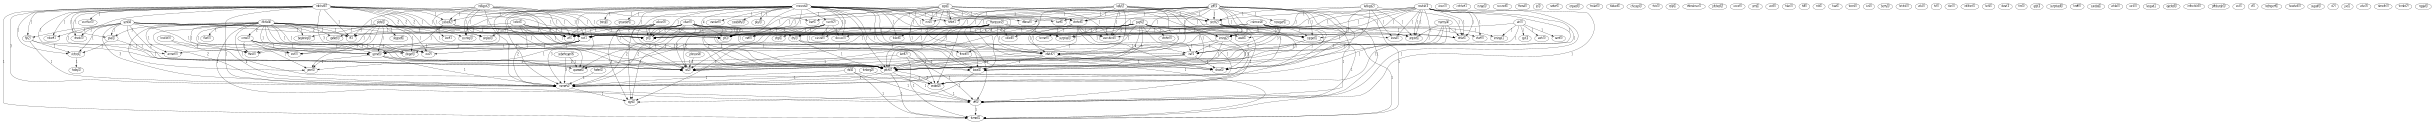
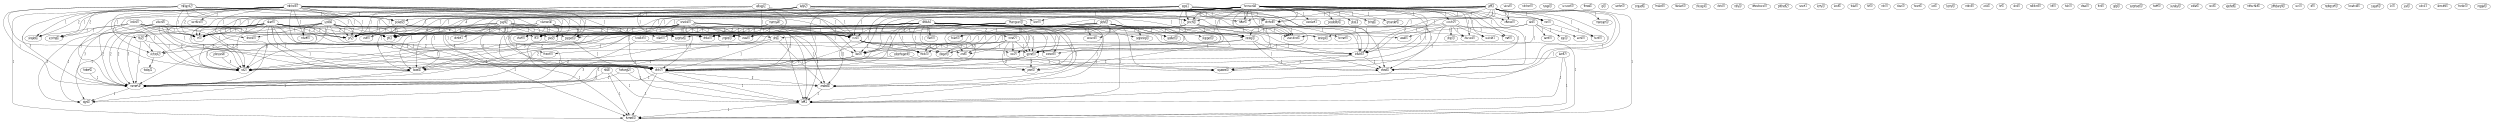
none -> (2053, 7)
(2151, 7) -> none
(2404, 7) -> (2463, 7)
none -> (935, 12)
(1342, 12) -> none
(943, 15) -> (1572, 30)
(773, 22) -> none
(1017, 30) -> none
none -> (1092, 38)
